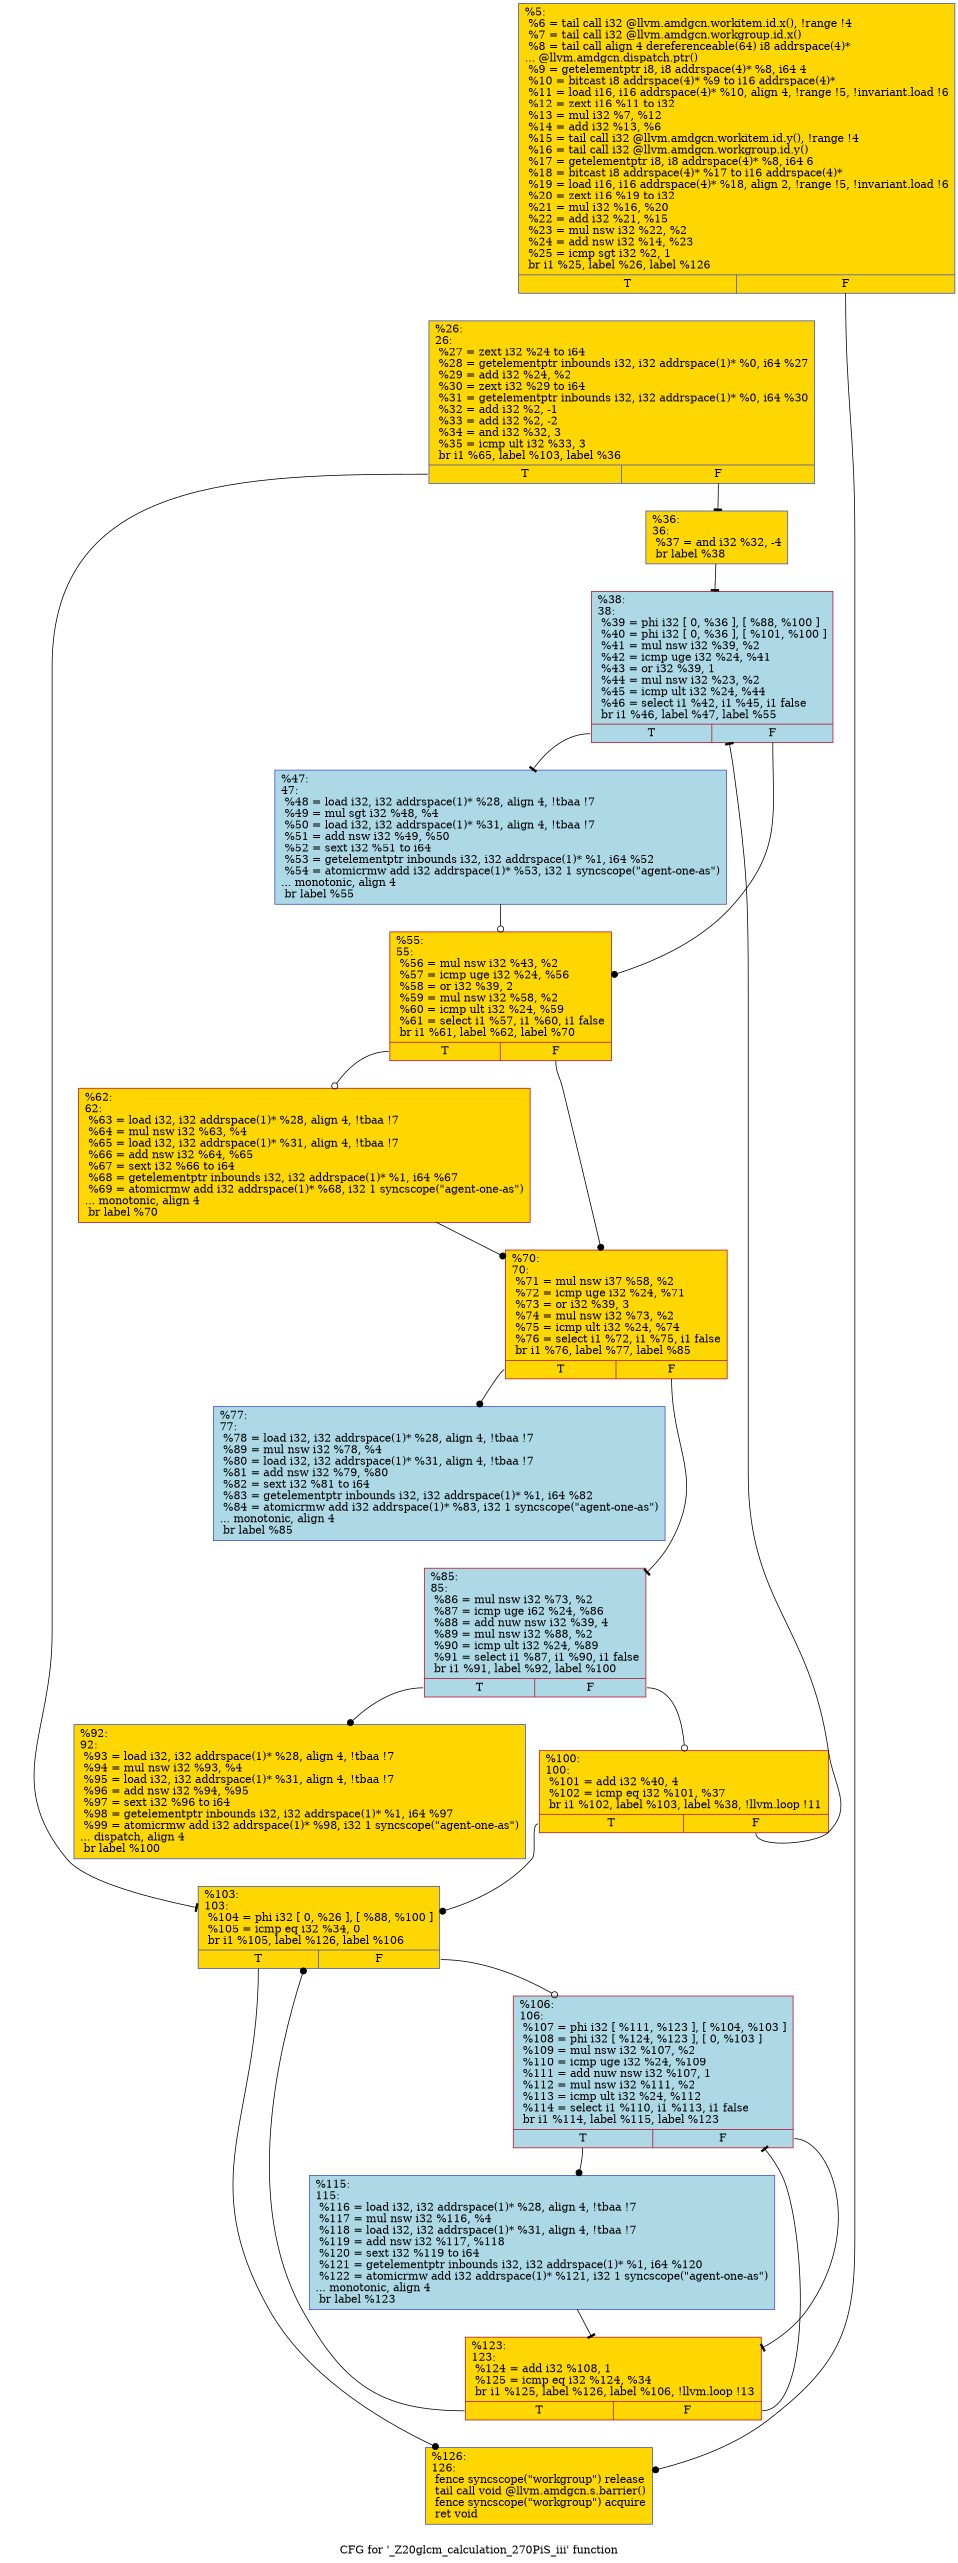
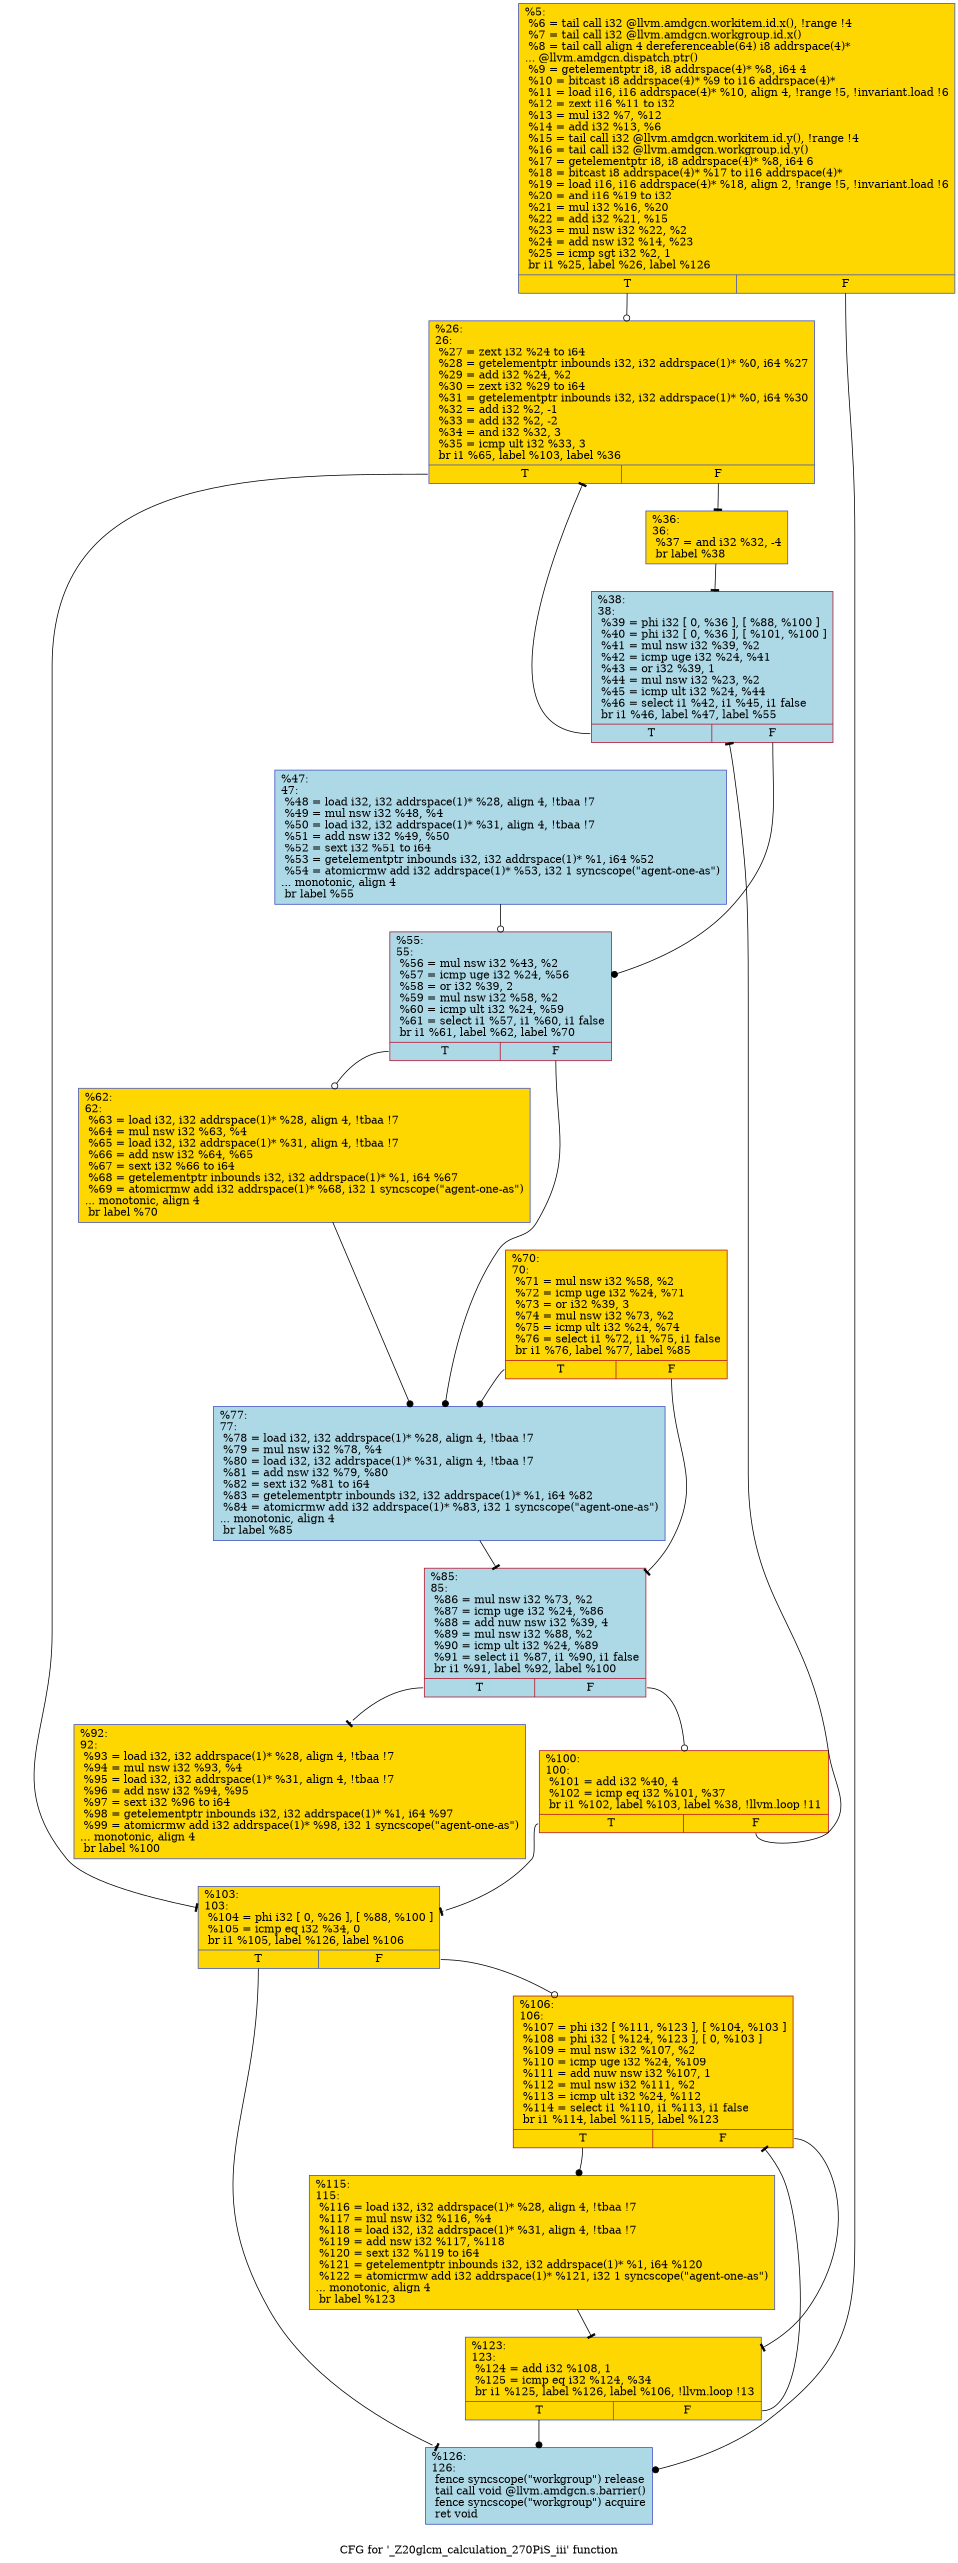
(600, 196) -> (599, 196)
none -> (627, 304)
(559, 744) -> (537, 624)
(360, 814) -> (362, 814)
(501, 996) -> (501, 996)
(578, 1152) -> (520, 1236)
(304, 1155) -> (304, 1155)
(468, 1238) -> (371, 1311)
(593, 1282) -> (593, 1282)
(301, 1450) -> (301, 1450)
none -> (487, 1553)
(517, 1612) -> (517, 1612)
(385, 1697) -> (385, 1697)
(133, 1837) -> (138, 1837)
(508, 1880) -> (508, 1880)
(653, 2072) -> (653, 2072)
(542, 2242) -> (542, 2242)
(278, 2244) -> (539, 2431)
(243, 2248) -> (243, 2248)
(613, 2379) -> (613, 2379)
(539, 2486) -> (539, 2486)
